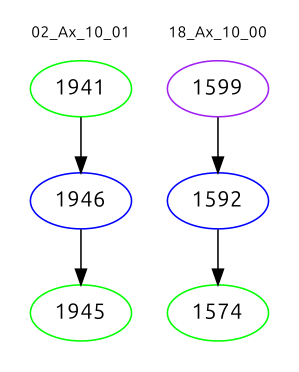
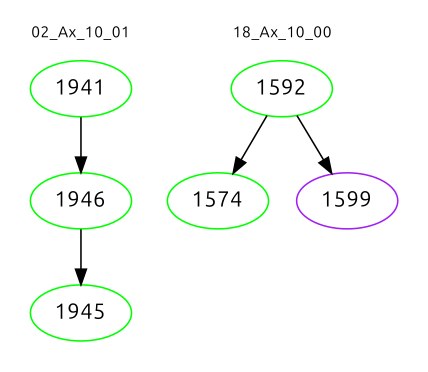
(218, 137) -> (310, 138)
(81, 201) -> (81, 201)
(218, 201) -> (282, 89)
